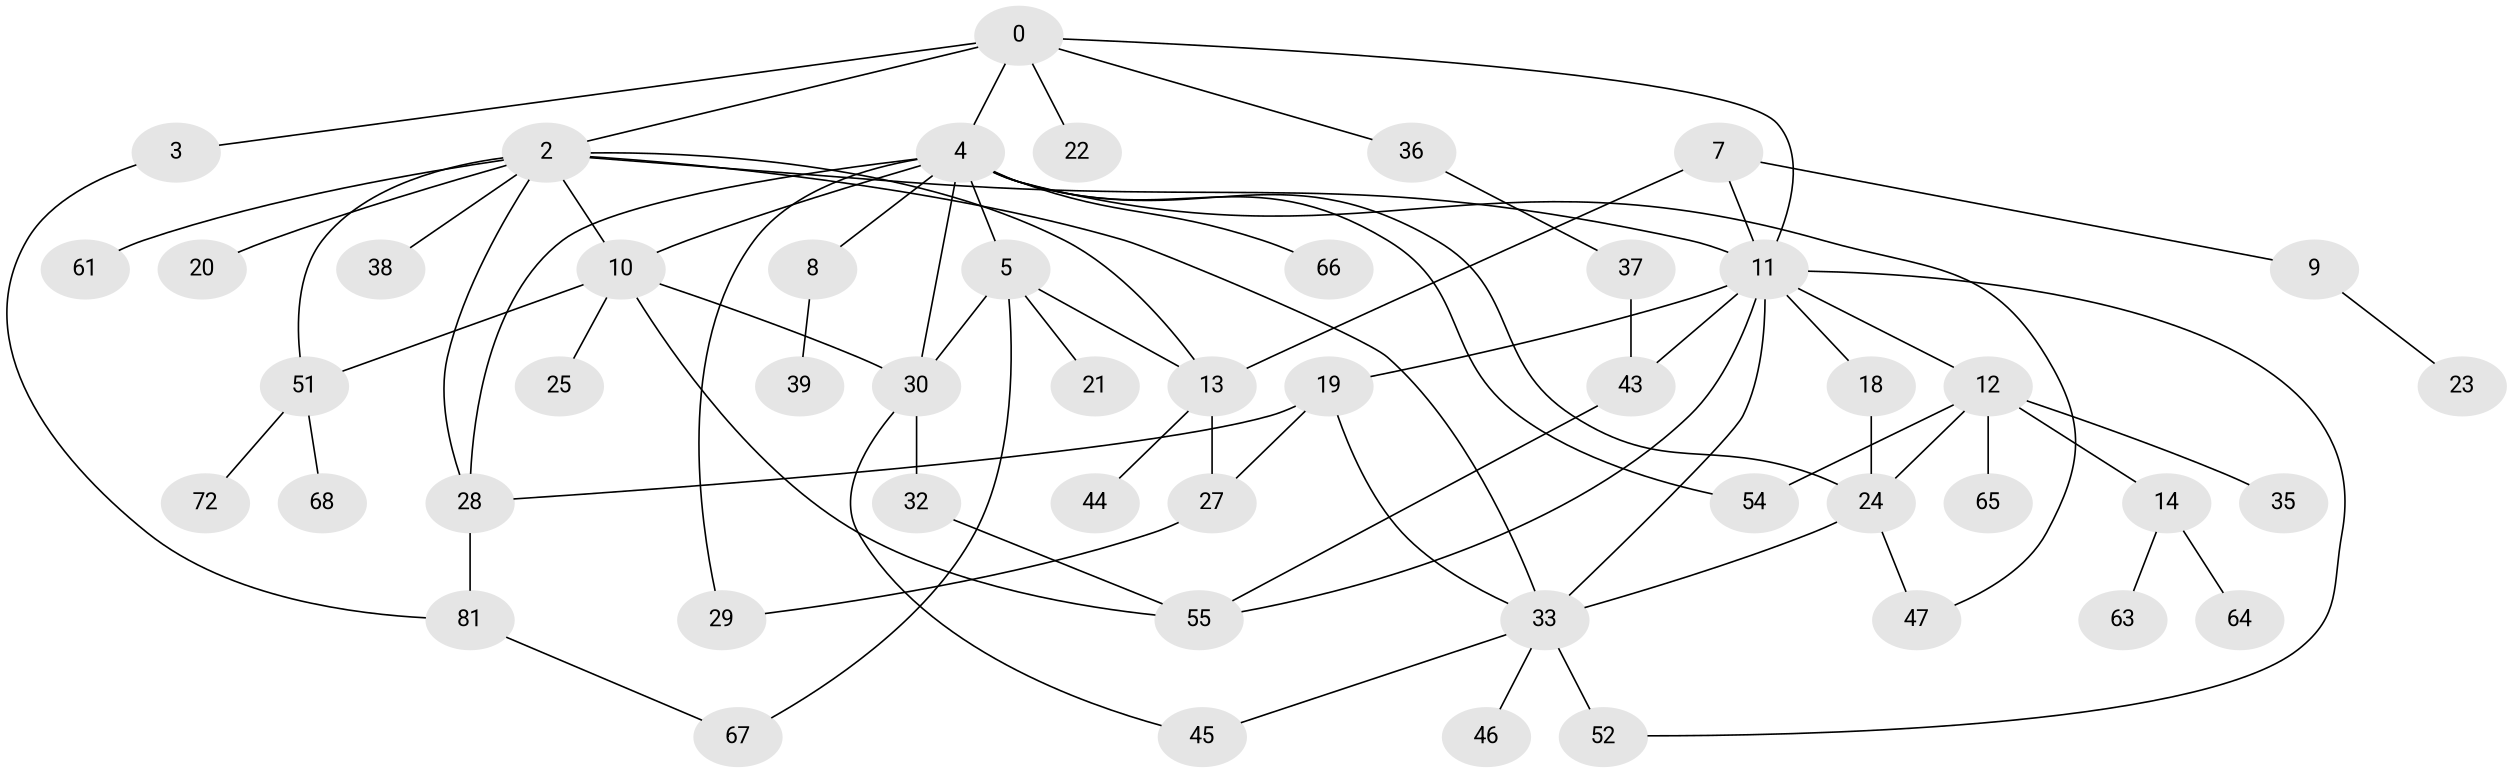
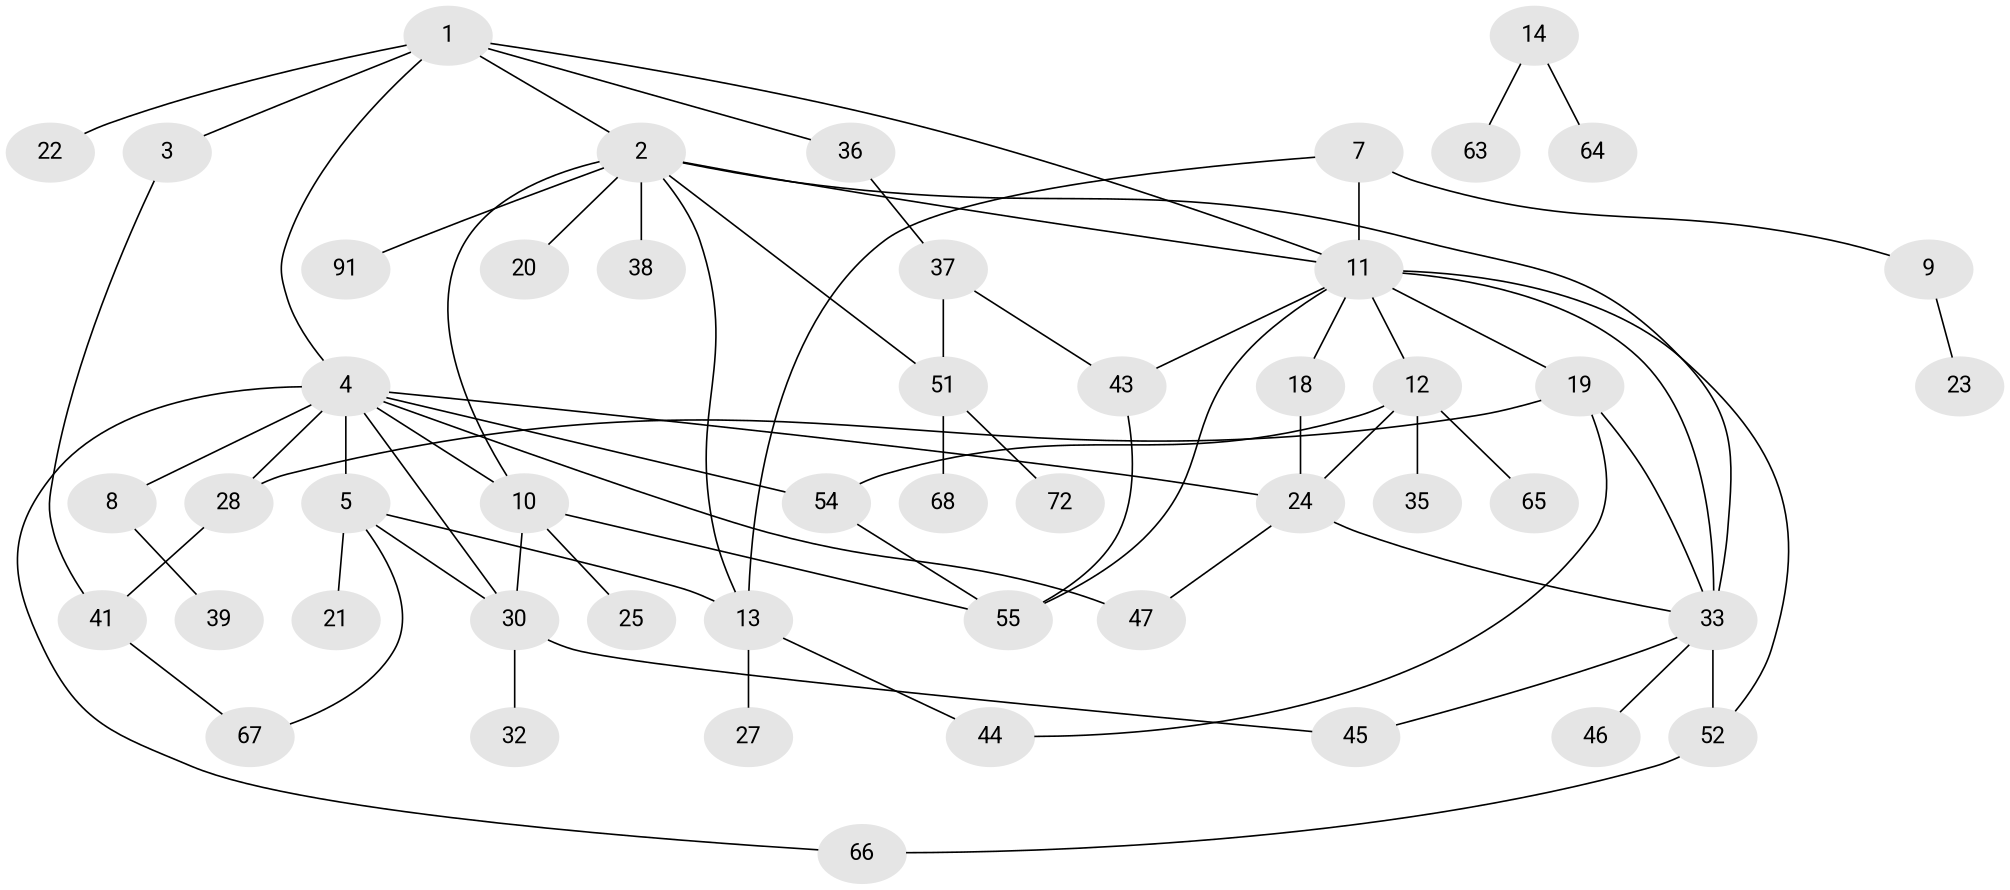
(1019, 36) -> (448, 36)
(85, 270) -> (346, 270)
(461, 313) -> none
(469, 326) -> (943, 328)
(1271, 445) -> (1396, 675)
(2086, 451) -> none
(1074, 568) -> (938, 575)
(470, 620) -> (102, 620)
(722, 620) -> none
none -> (1296, 831)
